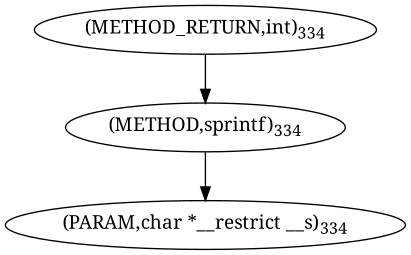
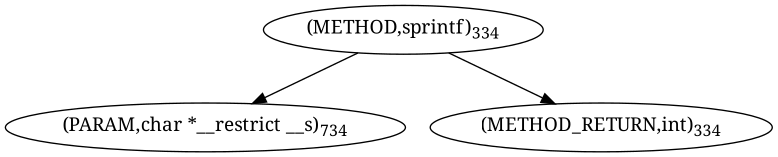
(205, 72) -> (496, 75)
(334, 223) -> (334, 125)
